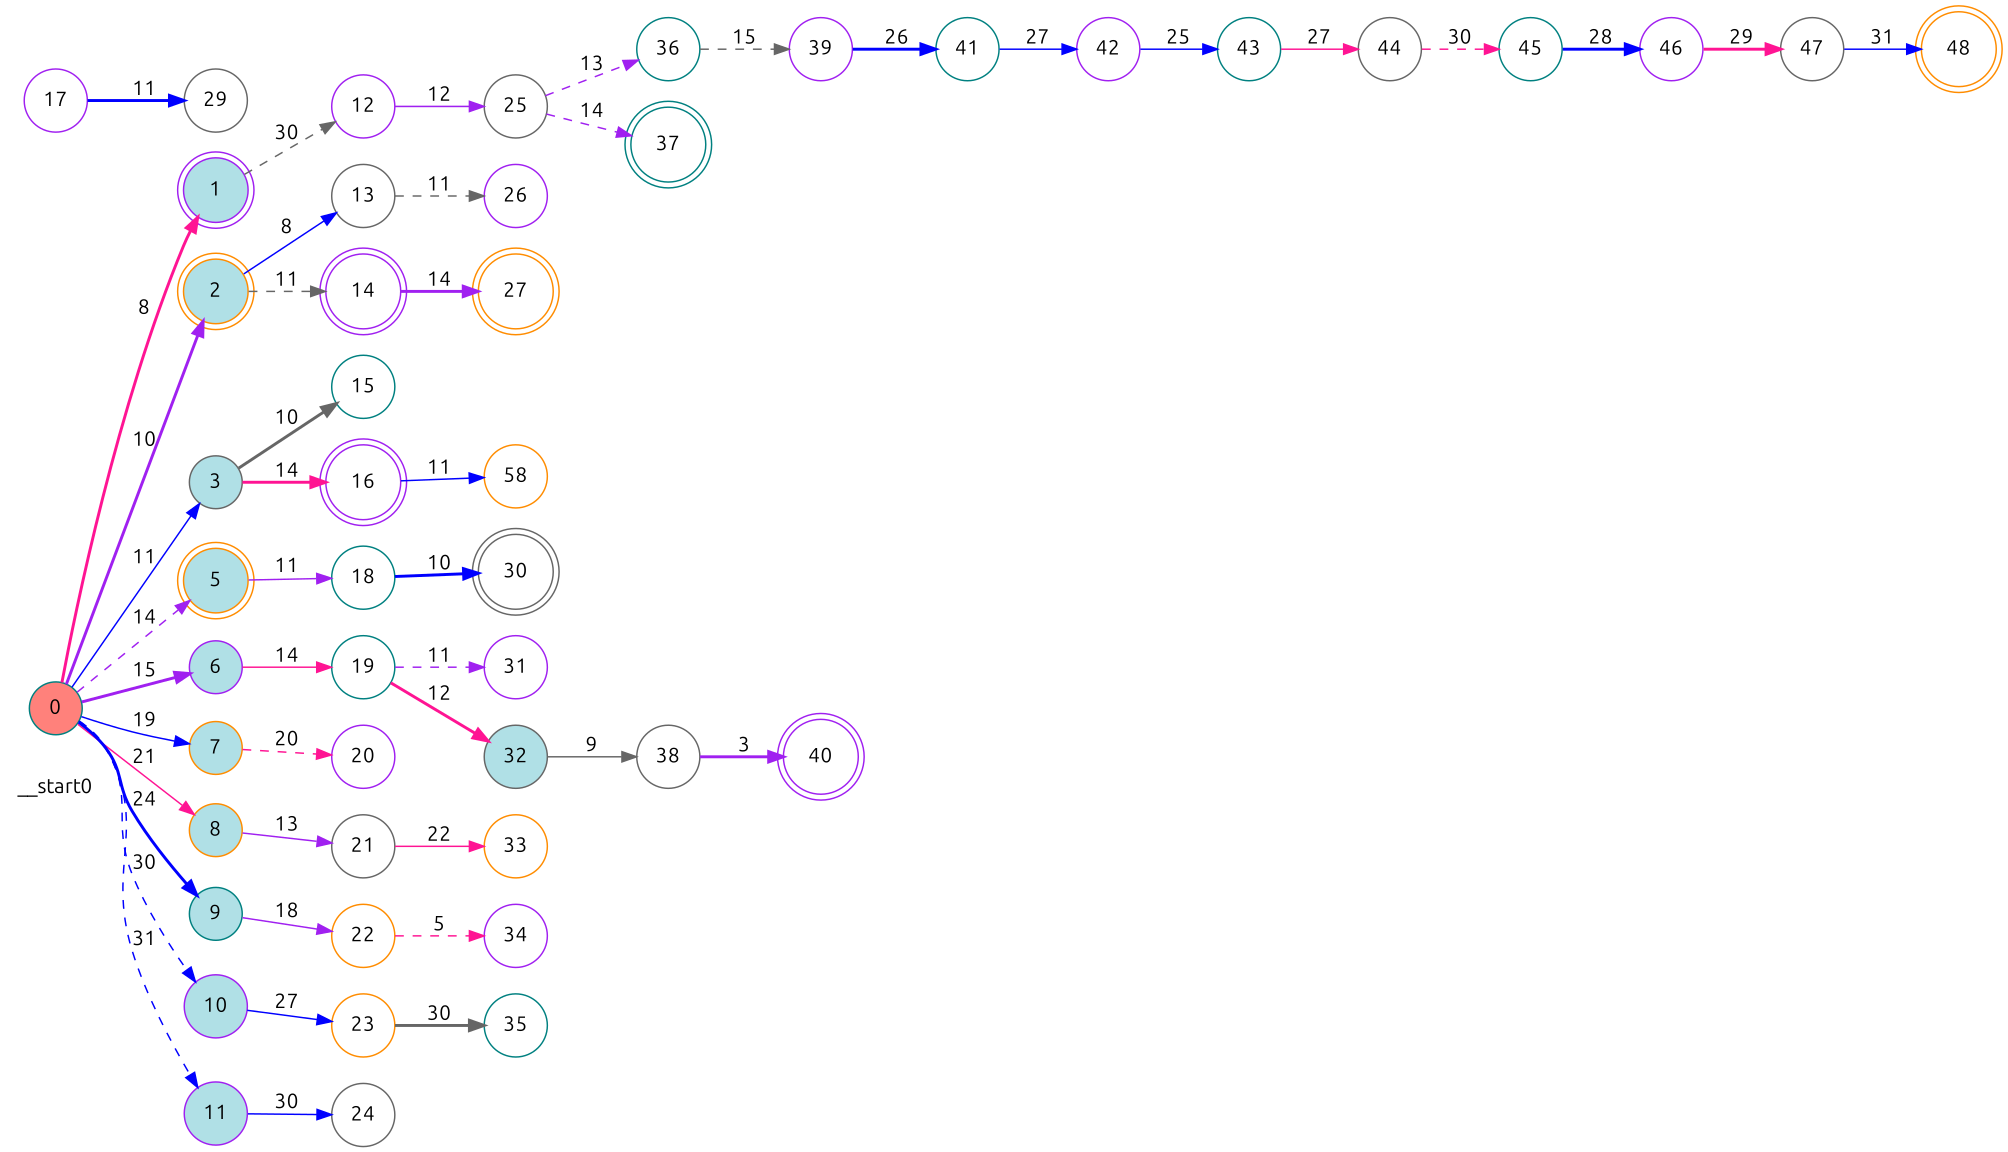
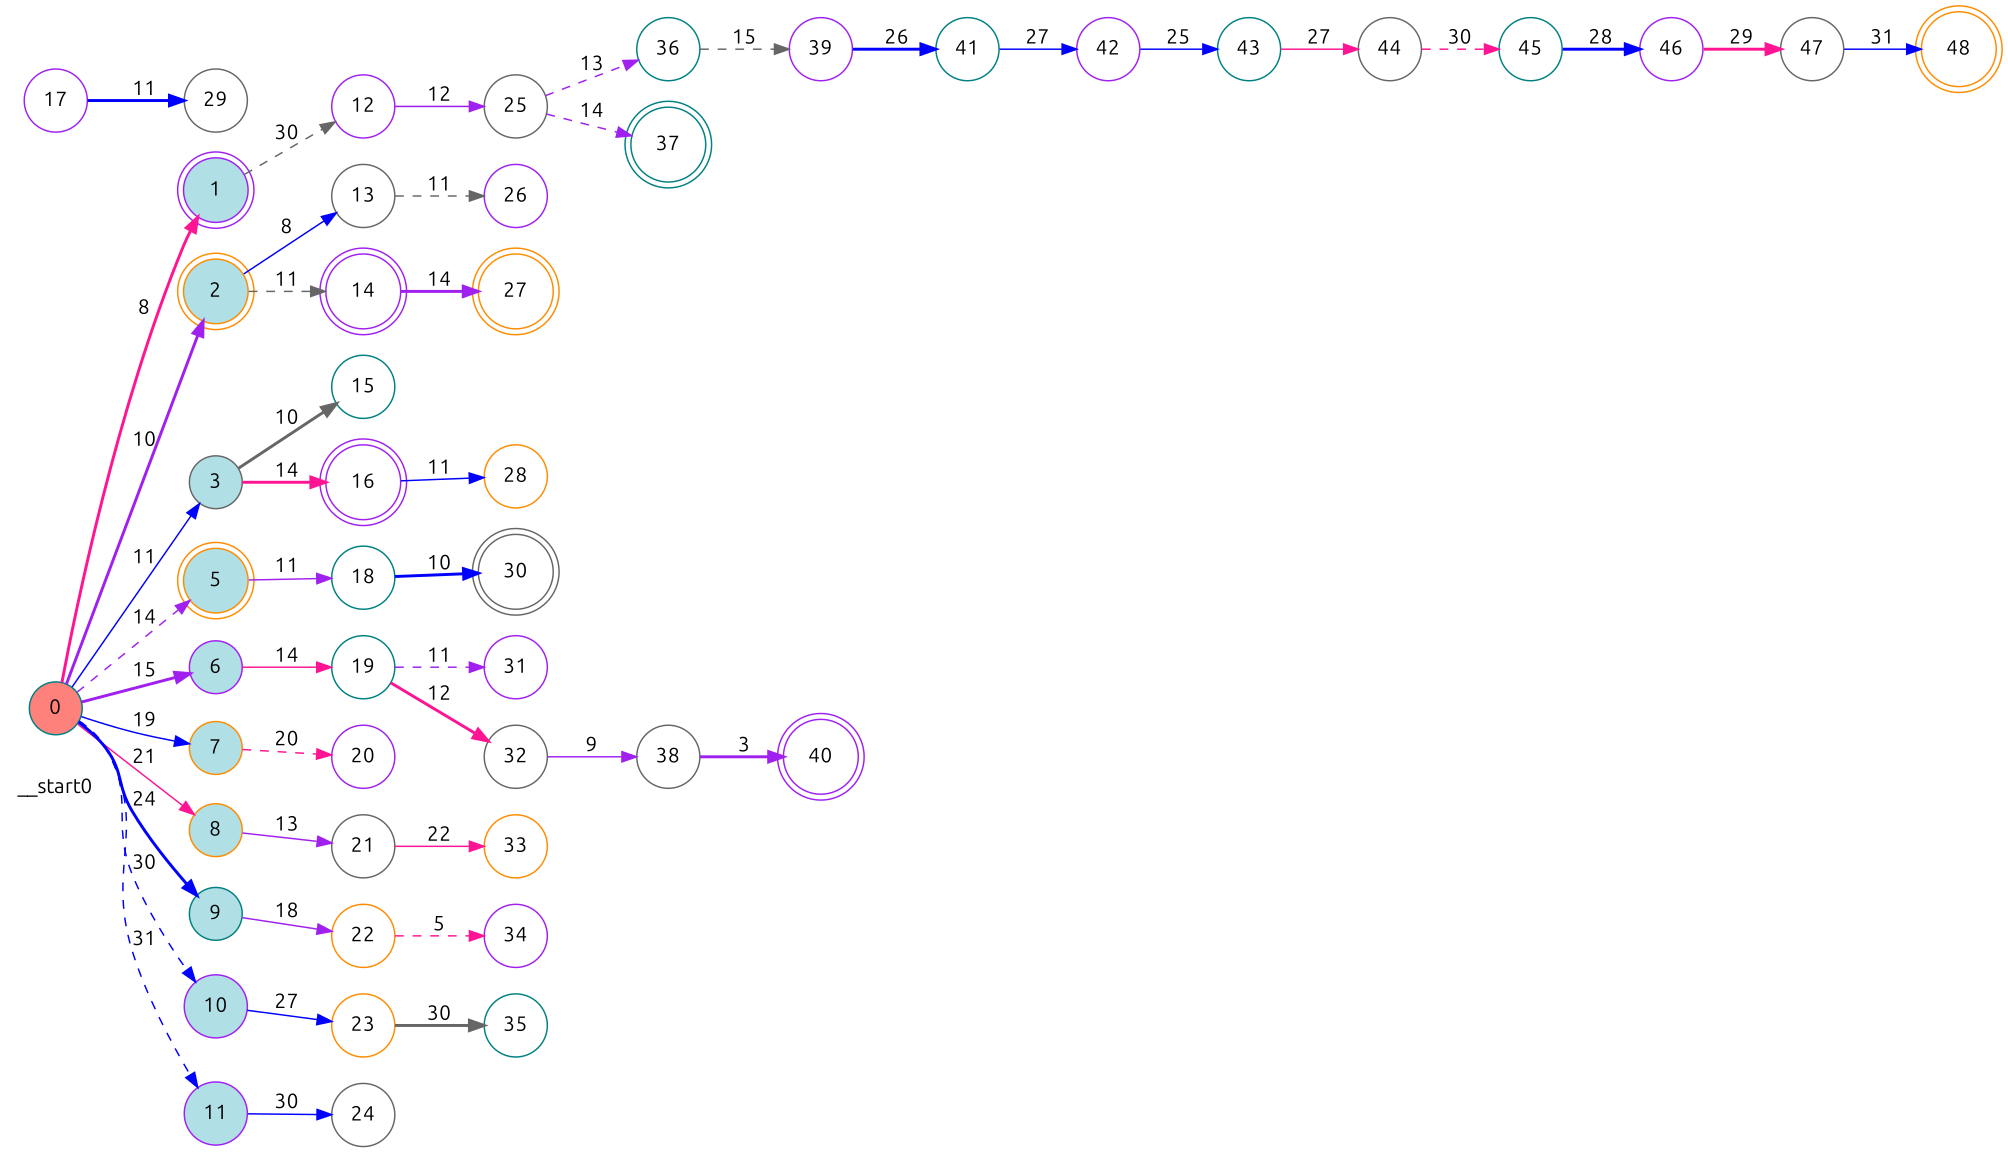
(516, 476) -> (516, 476)
(516, 757) -> (516, 757)
(585, 757) -> (585, 757)
